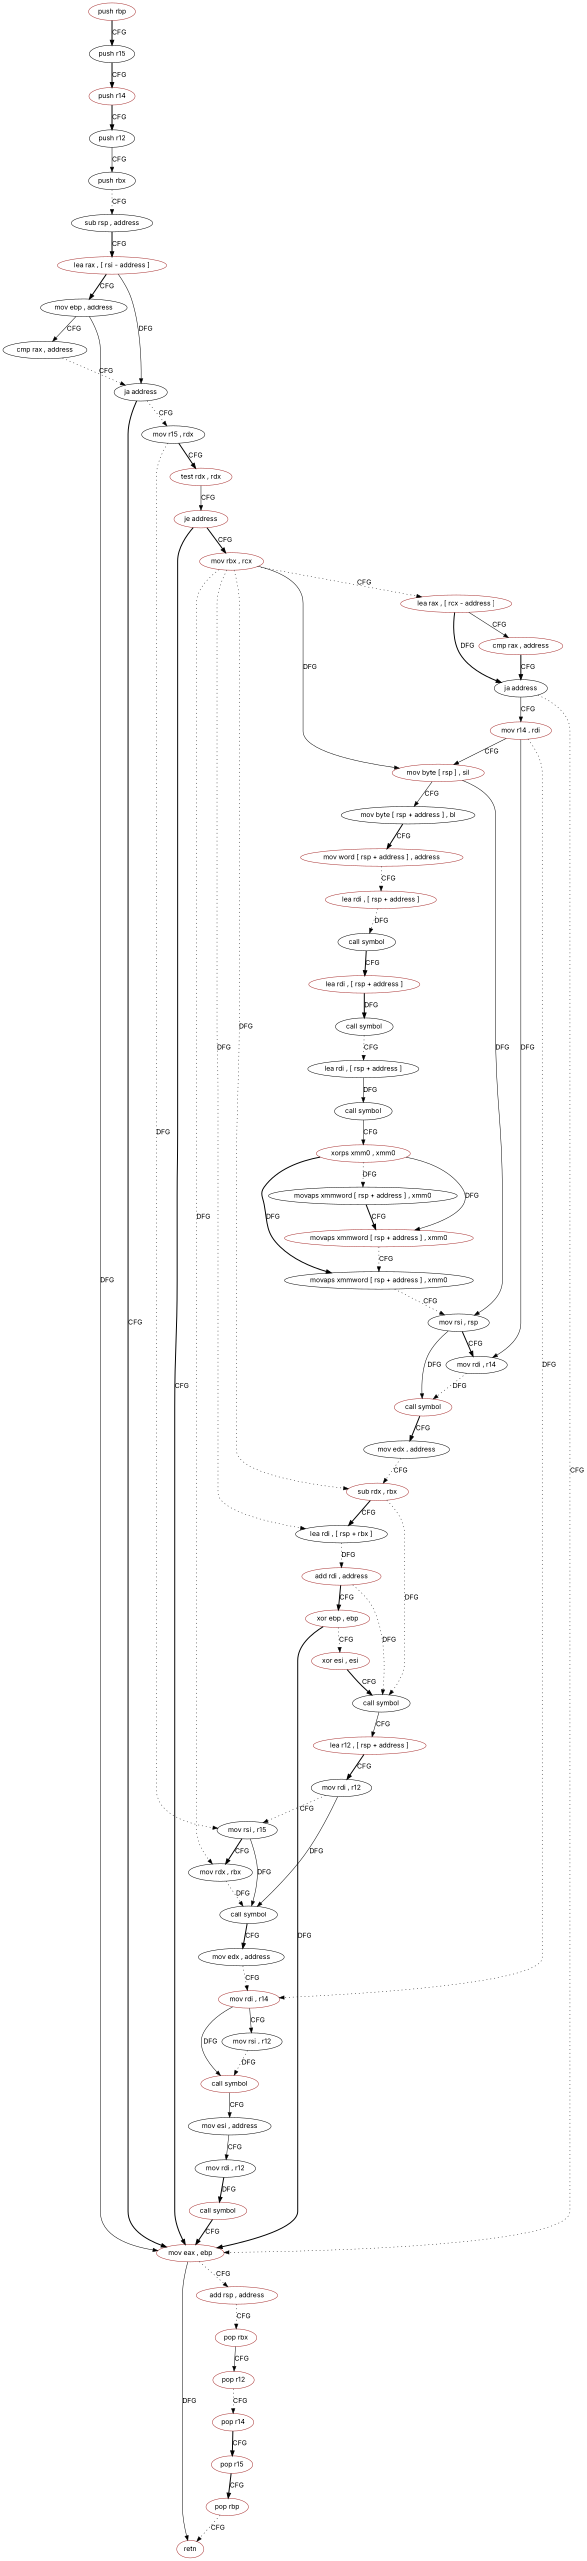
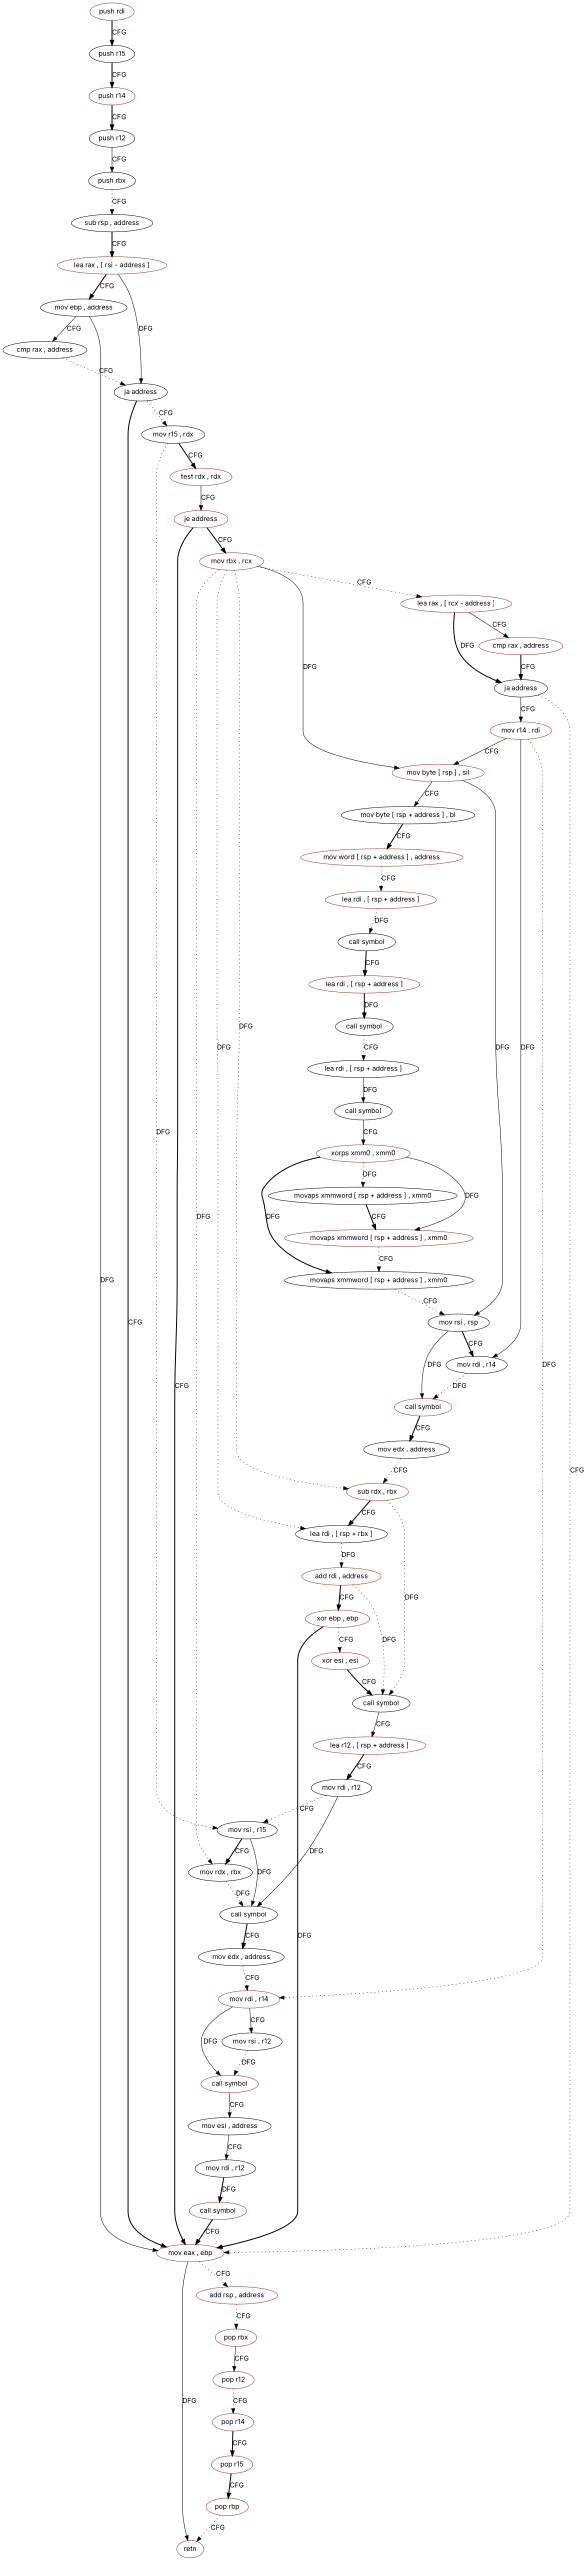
(112, 12) -> (112, 12)
